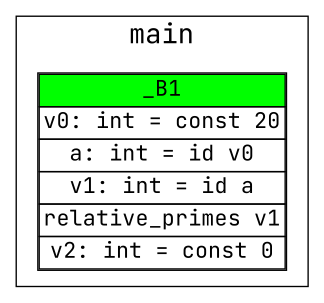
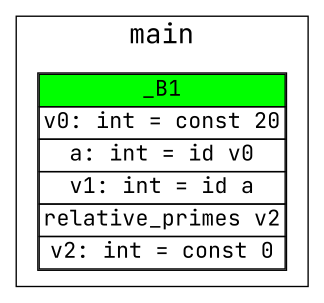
(162, 219) -> (162, 219)
